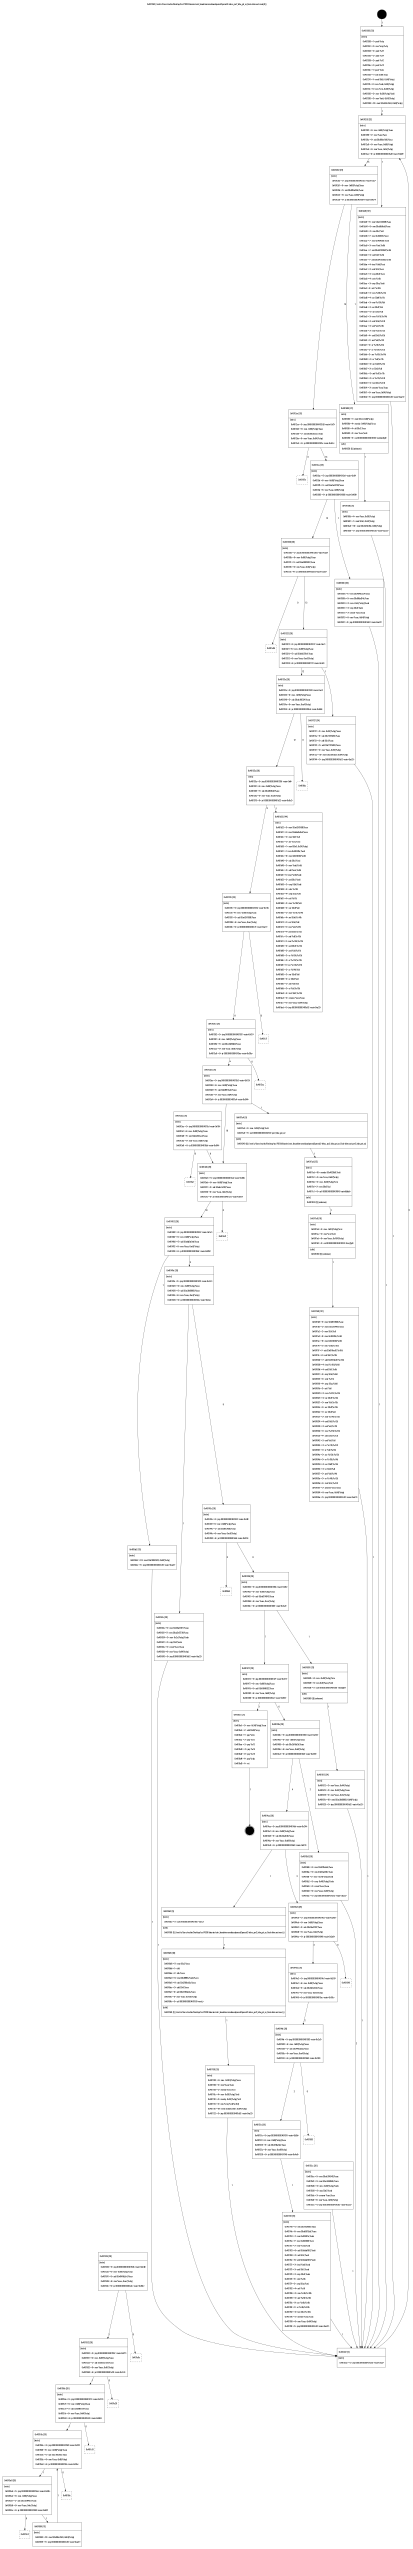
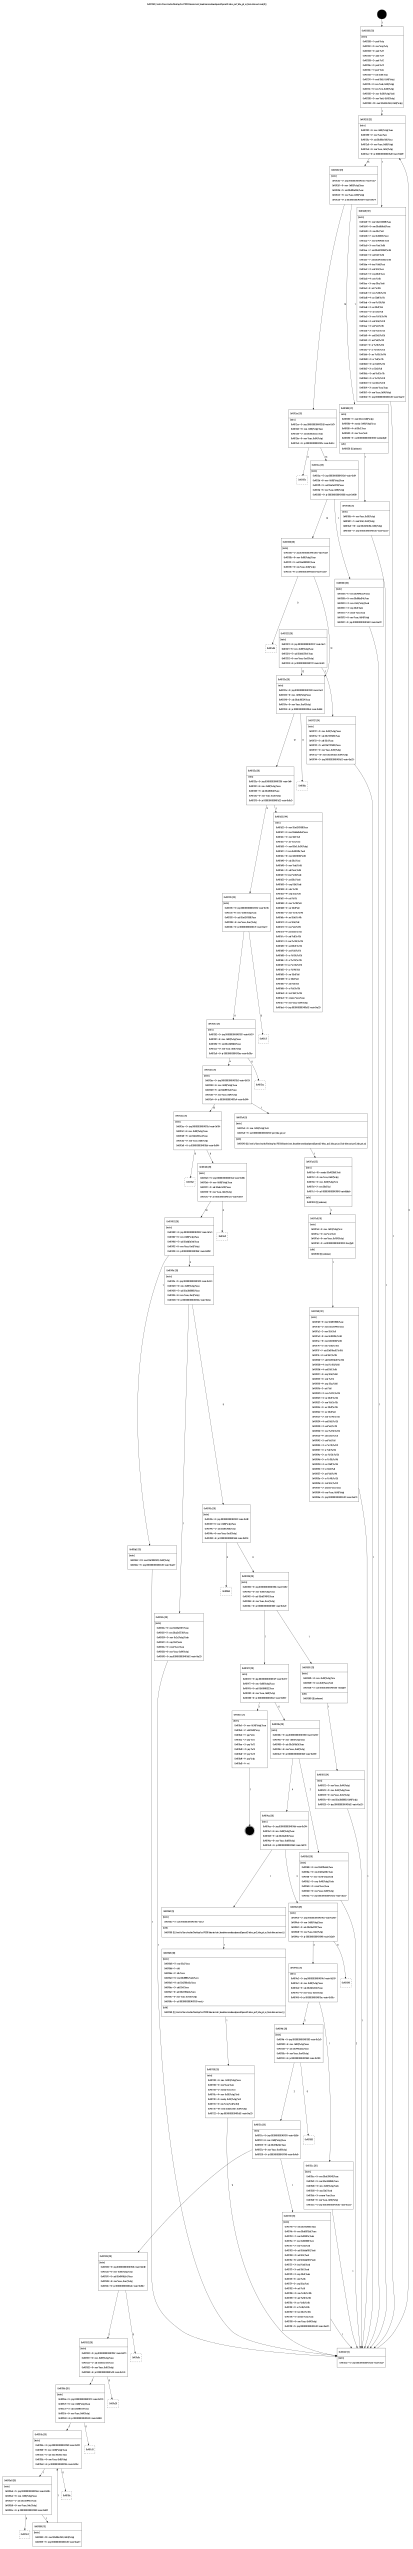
(304, 602) -> (328, 625)
(225, 1133) -> (213, 1107)
none -> (330, 2081)
none -> (191, 2195)
